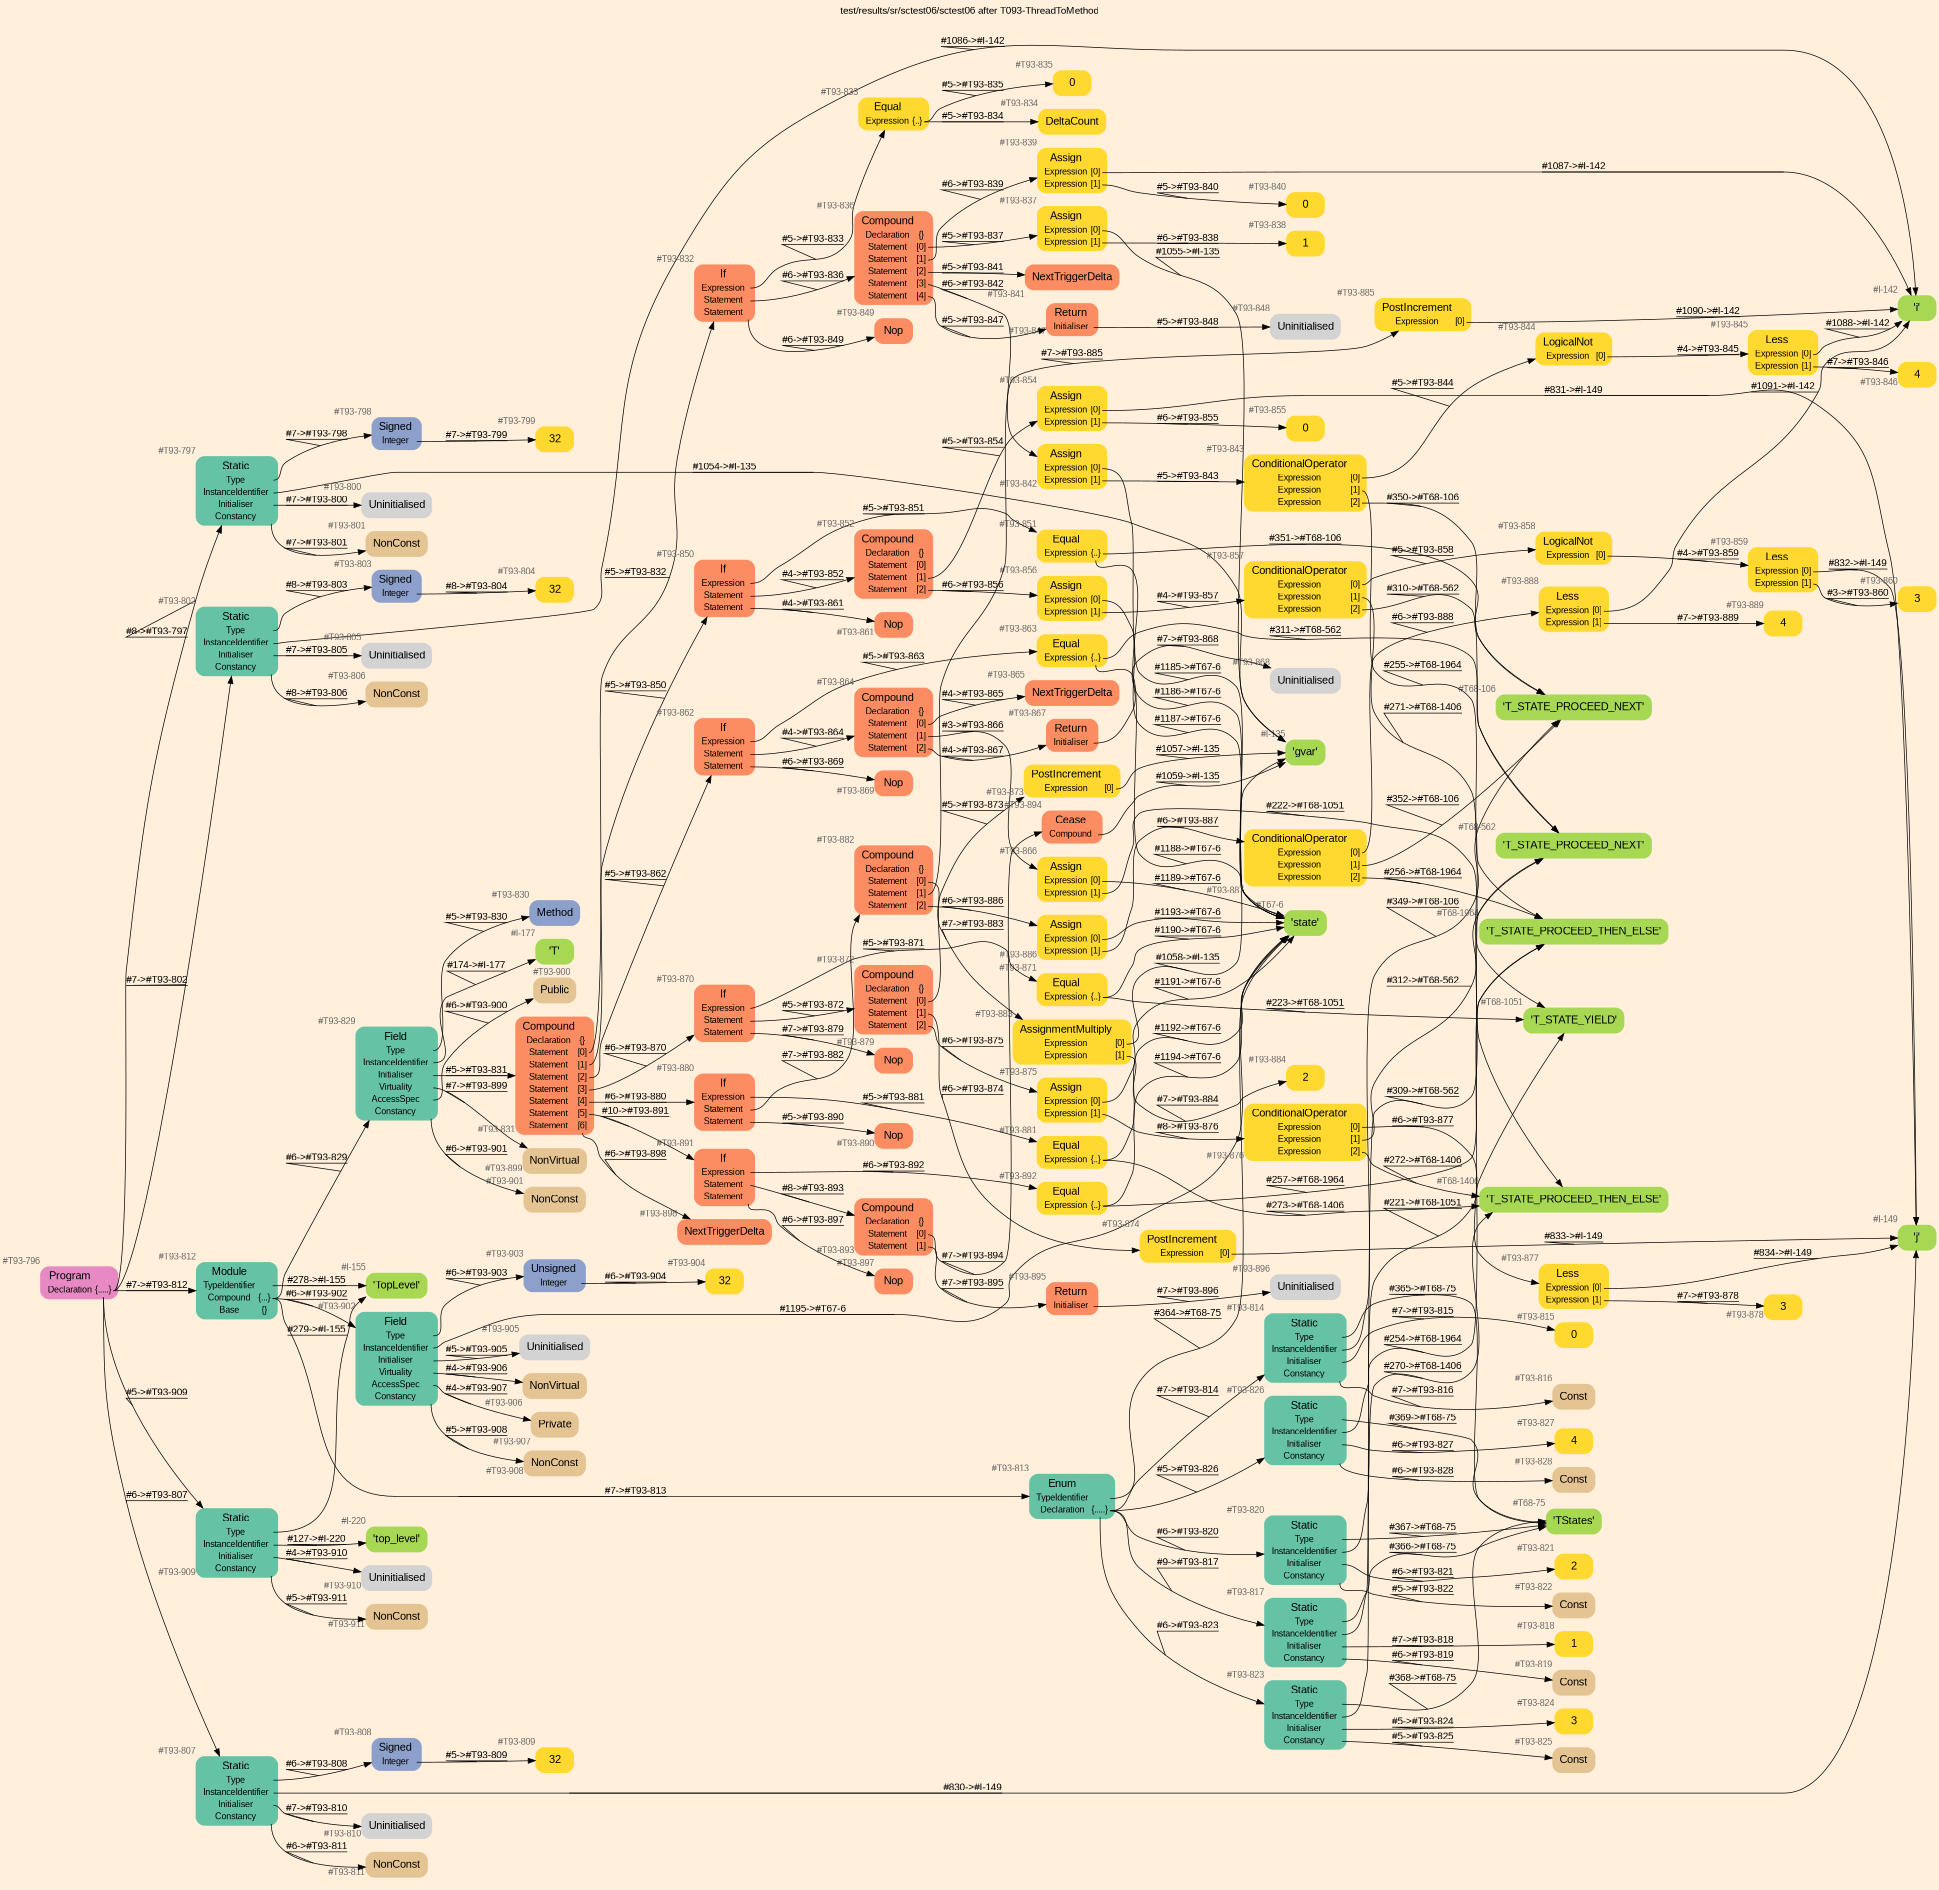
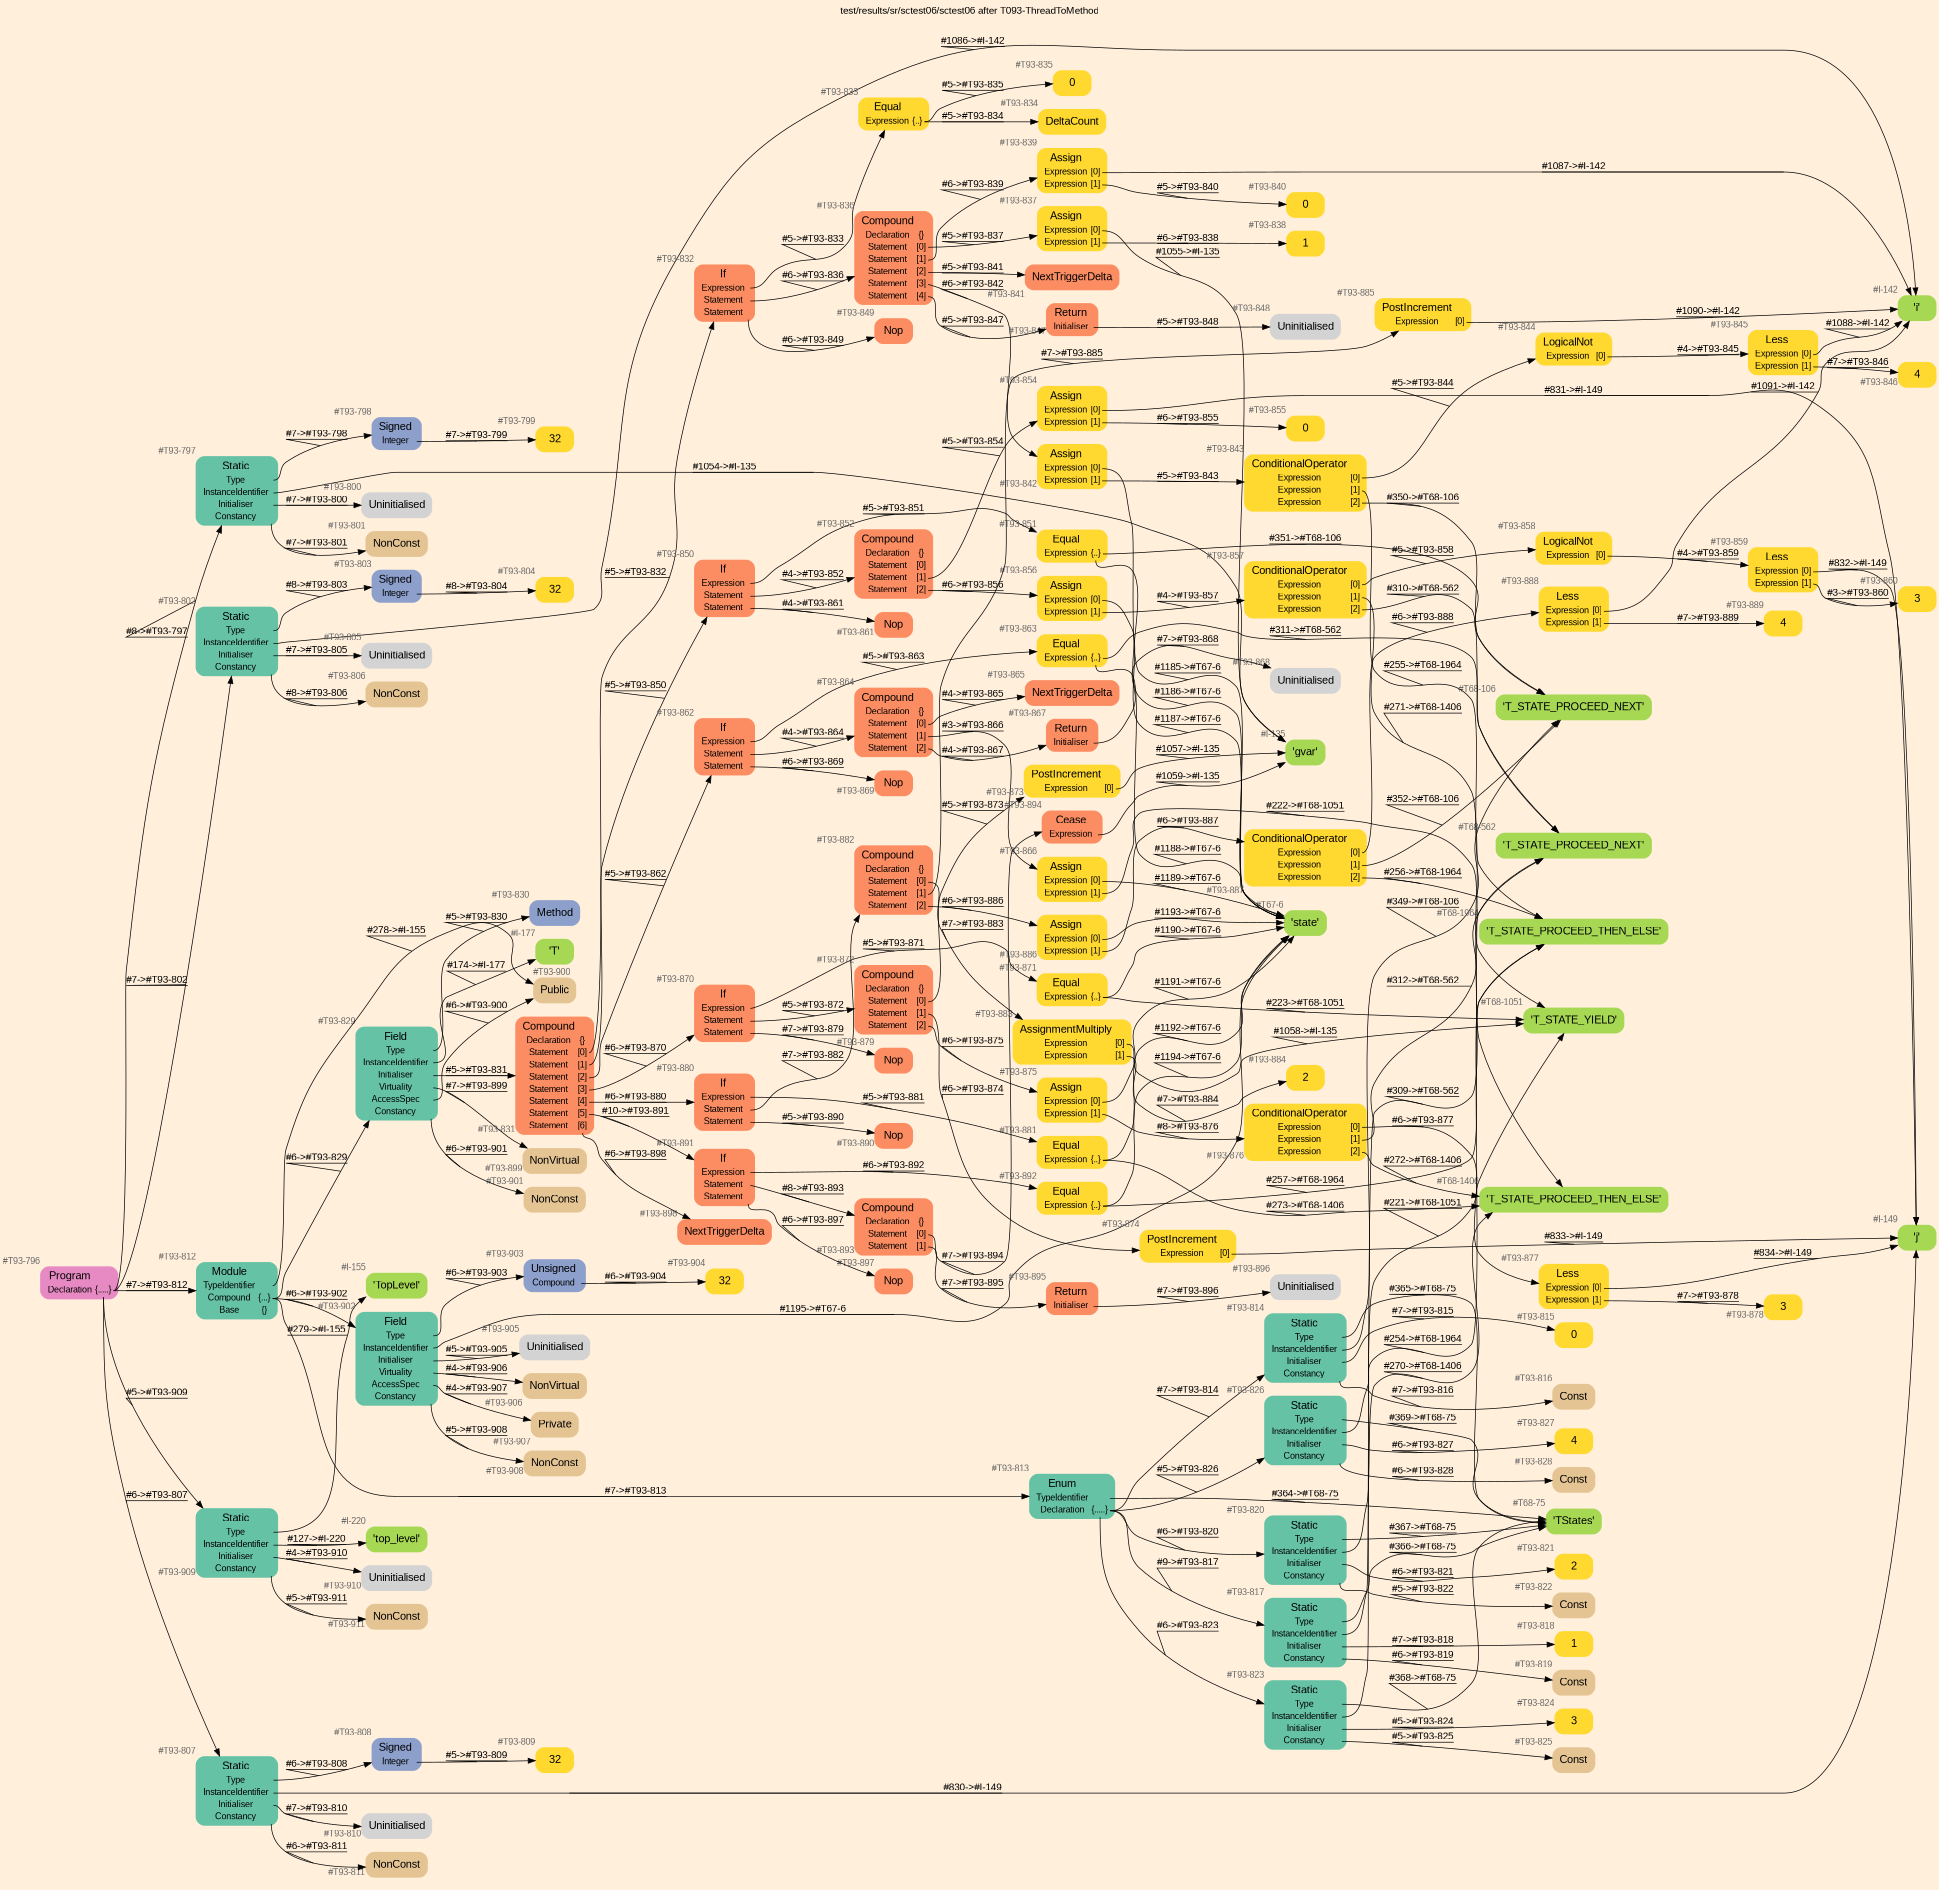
(1071, 834) -> (1071, 834)
(1241, 944) -> (1300, 1045)
(1243, 1250) -> (1325, 1503)
(554, 1283) -> (554, 1283)
(316, 1286) -> (345, 1035)
